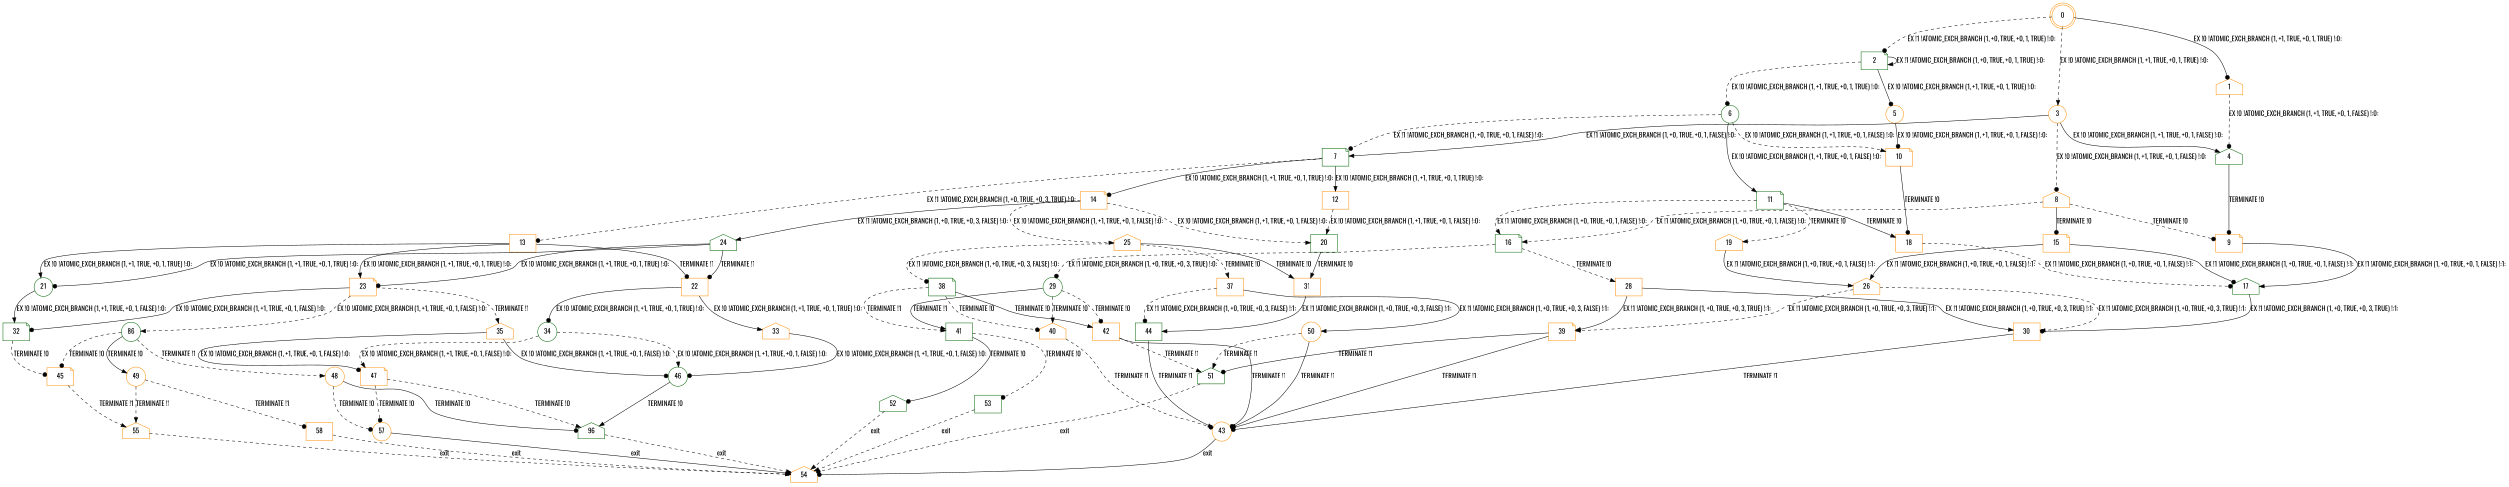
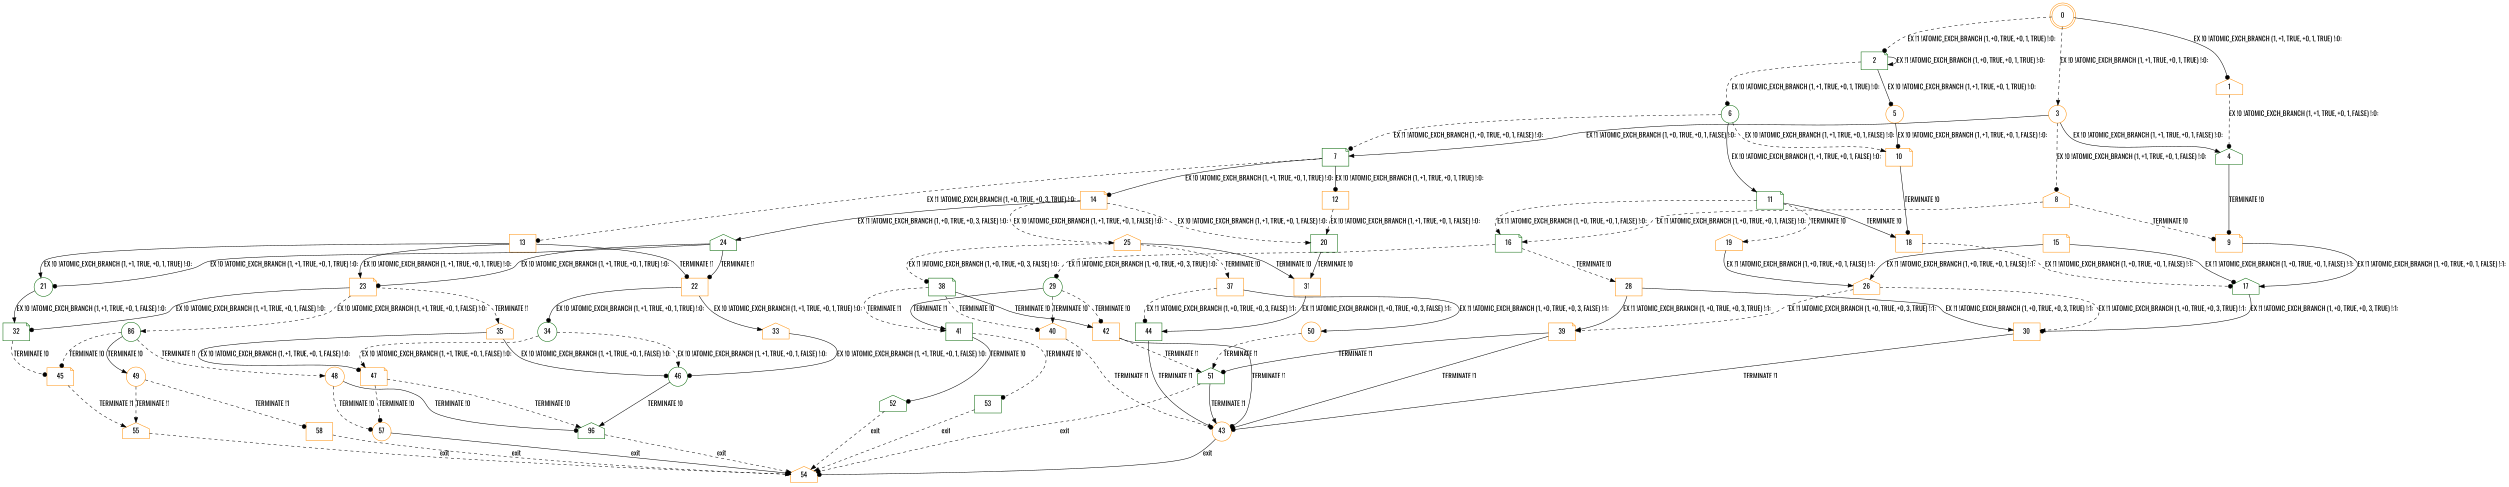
(1335, 177) -> (1335, 177)
(2056, 219) -> none
(1284, 394) -> (1210, 402)
